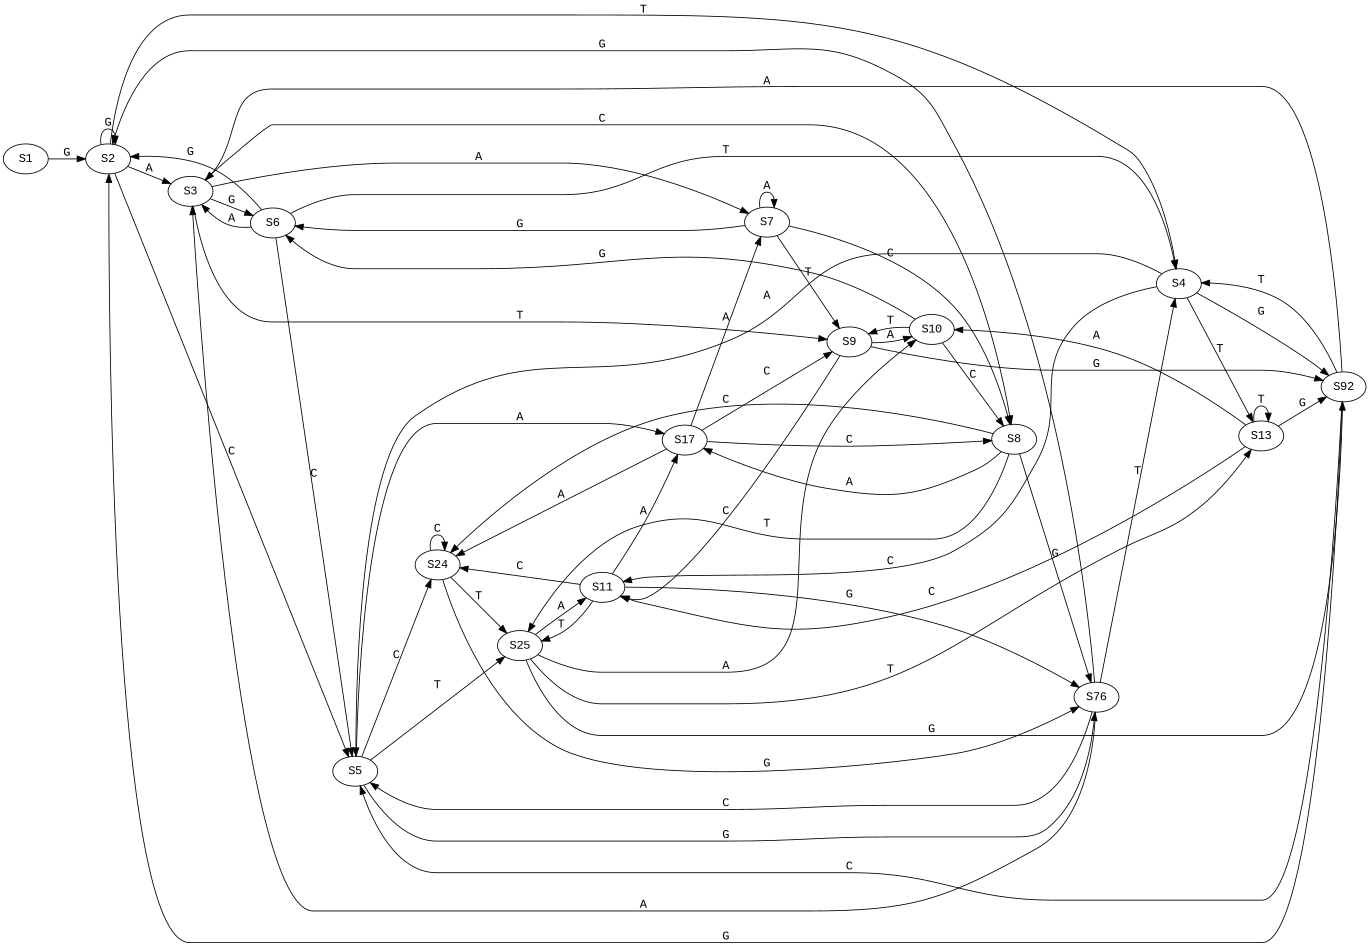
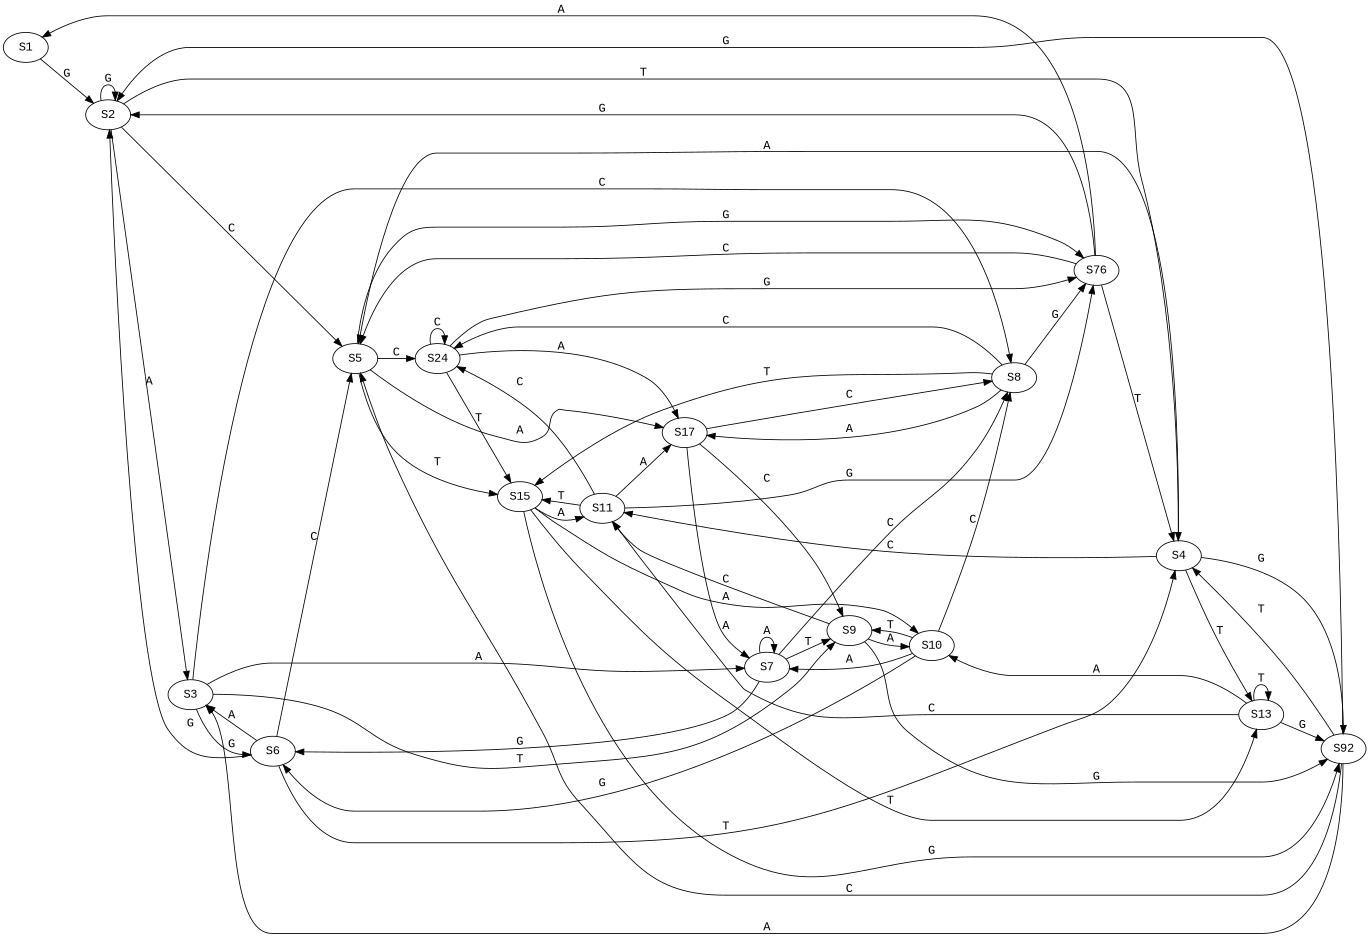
(565, 501) -> (577, 355)
(520, 646) -> (520, 497)
none -> (856, 668)
(401, 911) -> (657, 16)
